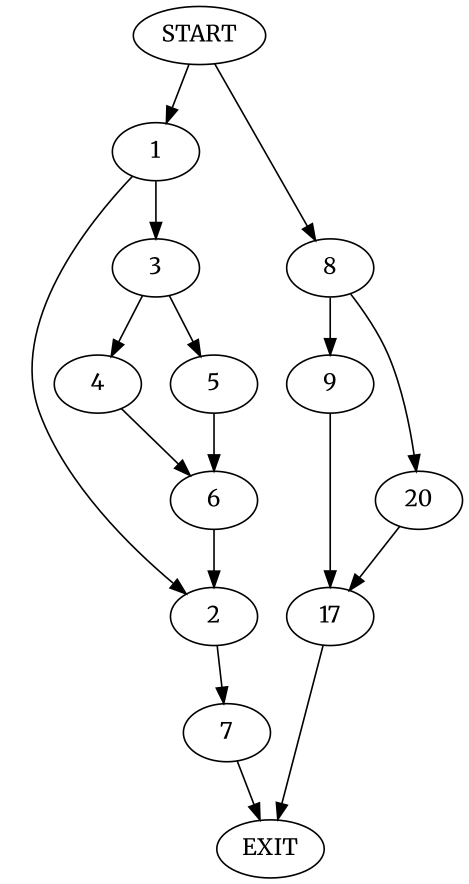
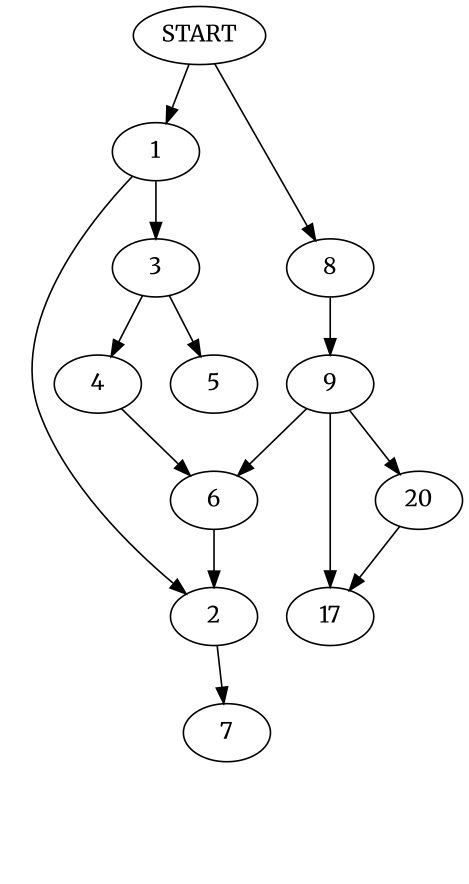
(394, 370) -> (370, 436)
(214, 434) -> (278, 436)
(271, 849) -> none
